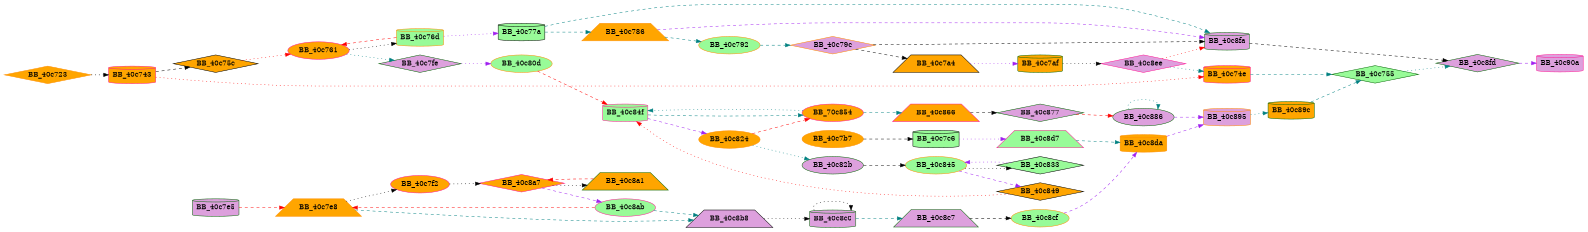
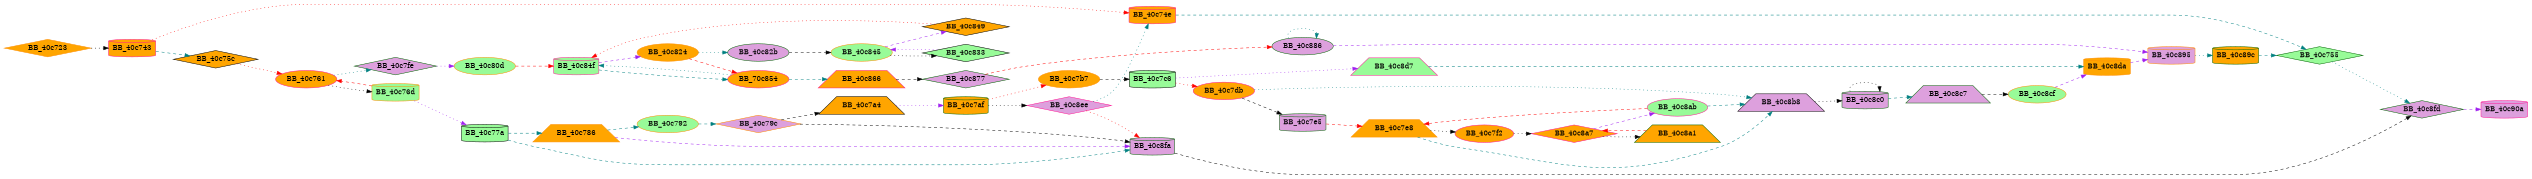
(170, 70) -> (170, 53)
none -> (1224, 91)
none -> (1015, 93)
